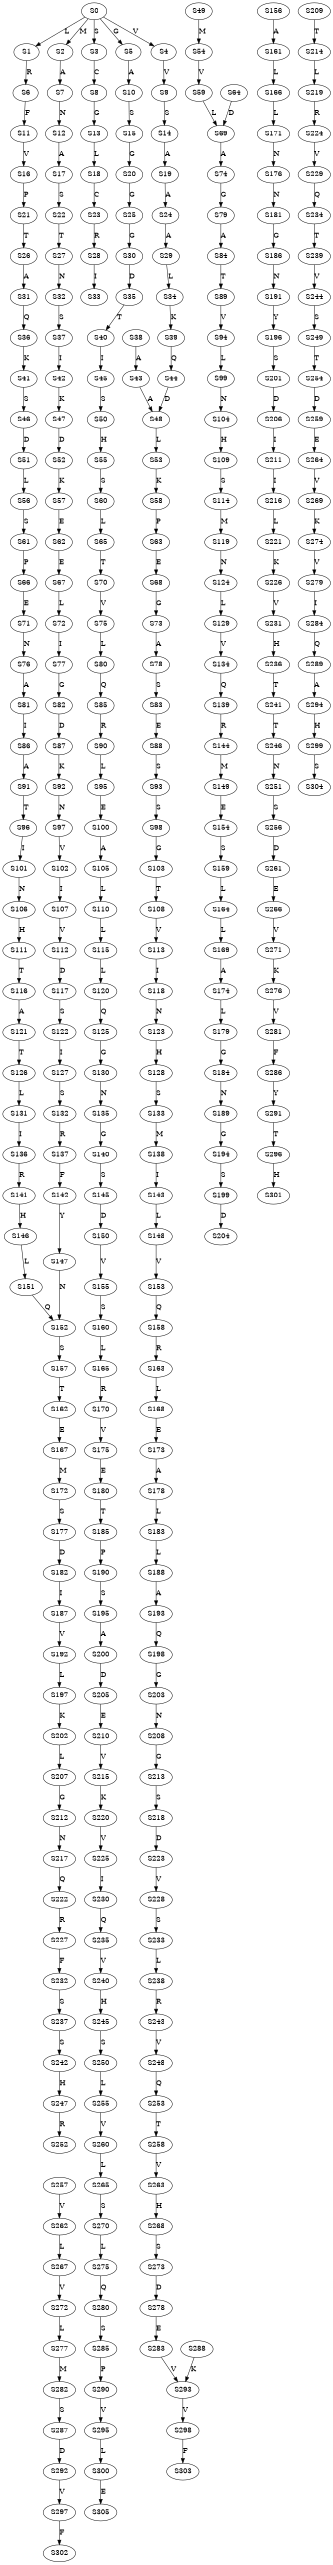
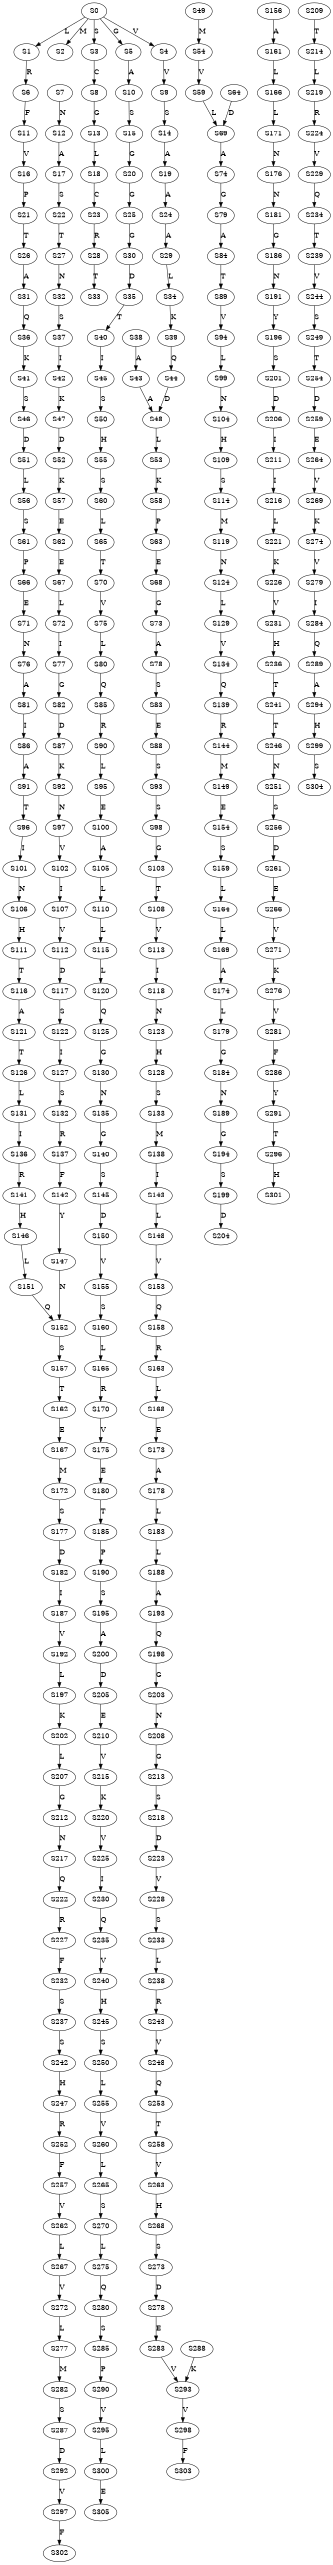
(60, 70) -> none
(96, 277) -> (96, 277)
none -> (59, 2163)
